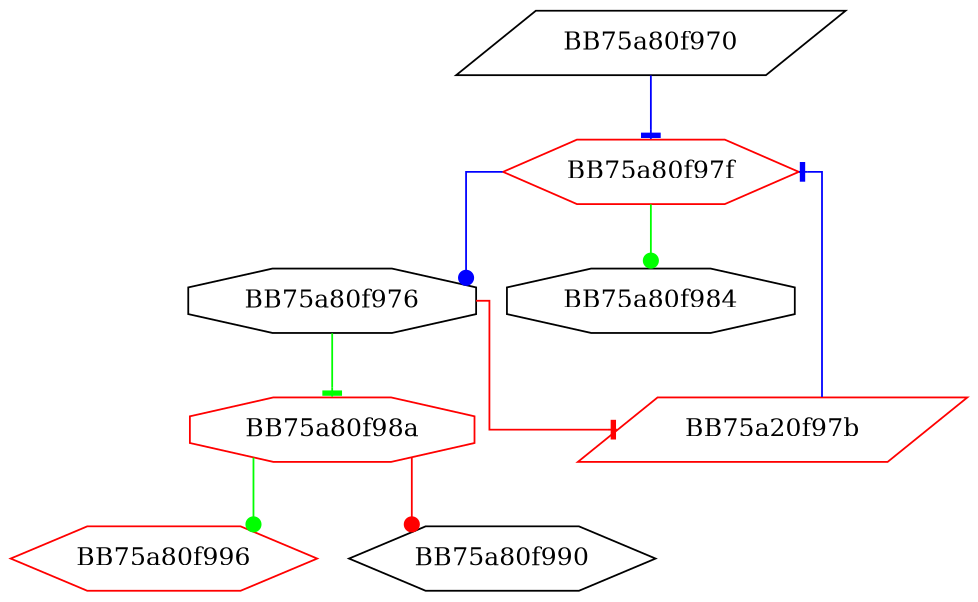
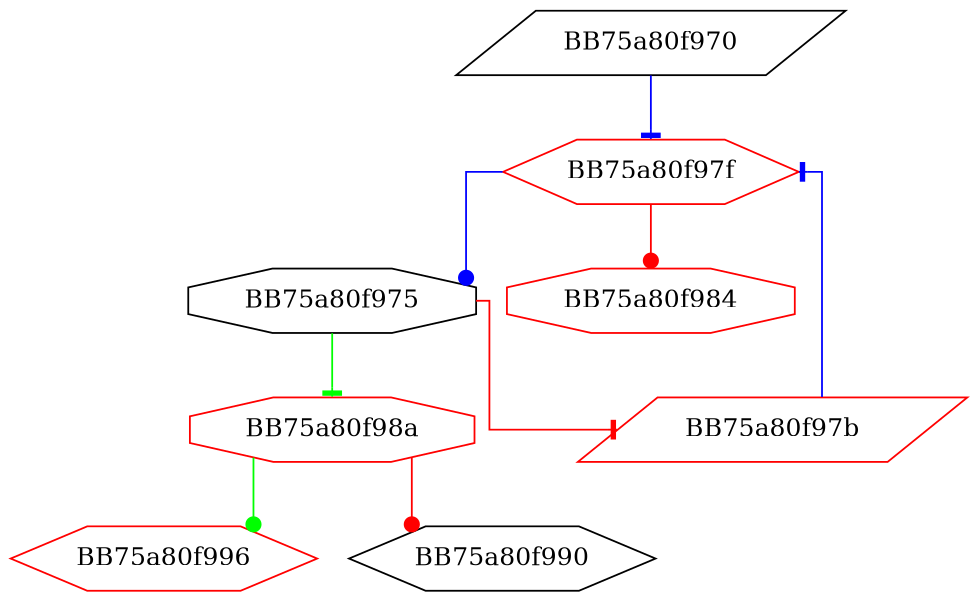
(651, 229) -> (651, 229)
(332, 301) -> (332, 301)
(651, 301) -> (651, 301)
(773, 430) -> (773, 430)
